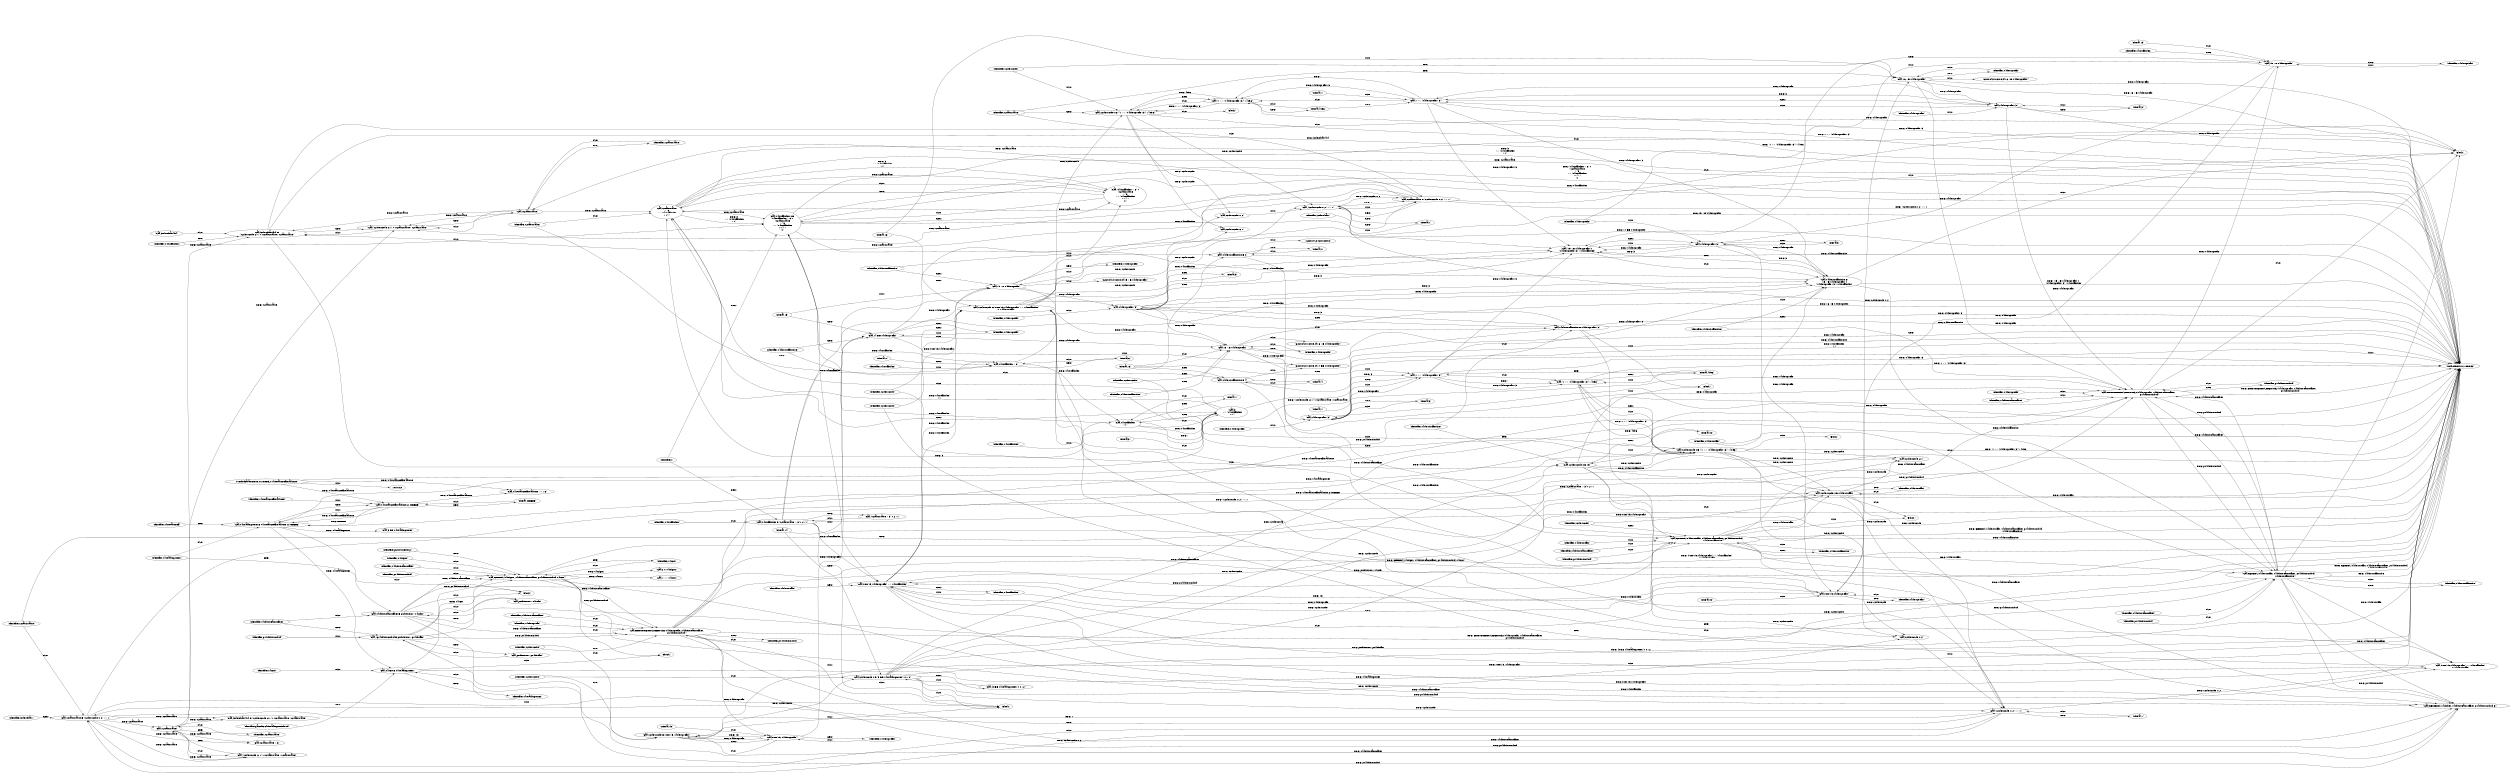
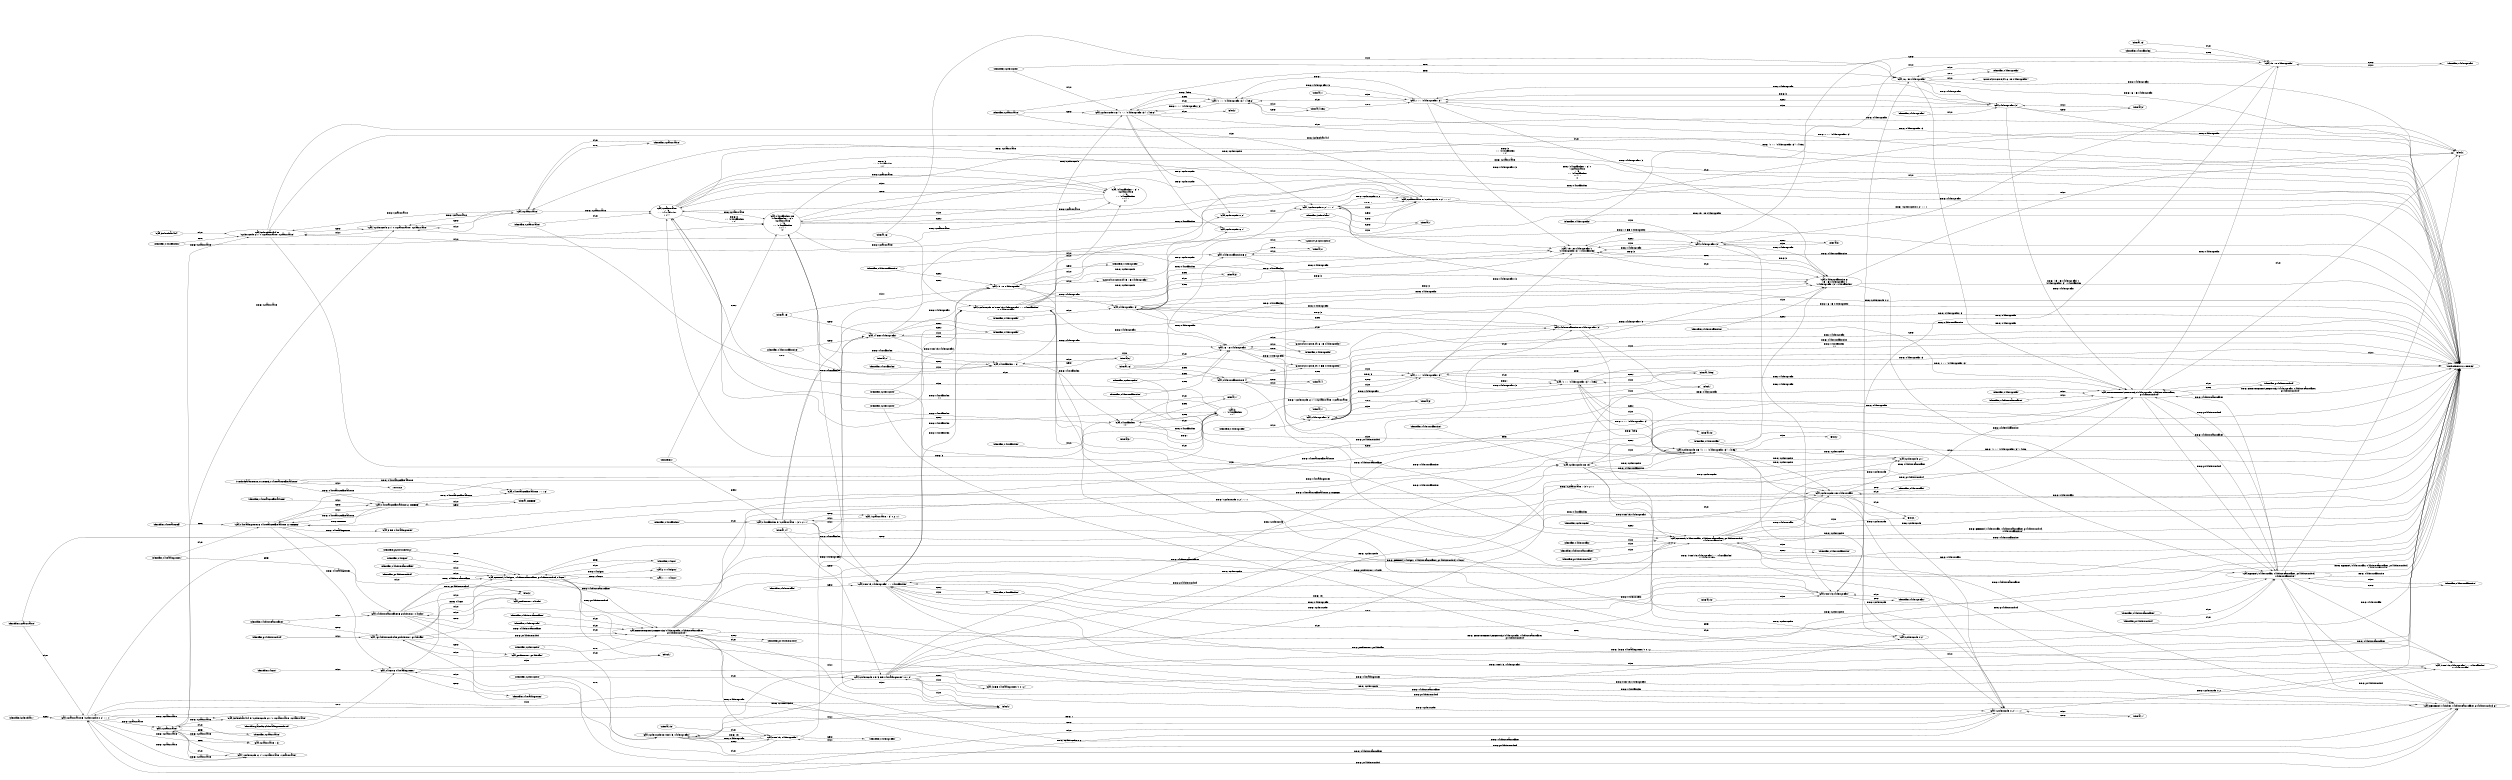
(782, 703) -> (782, 703)
